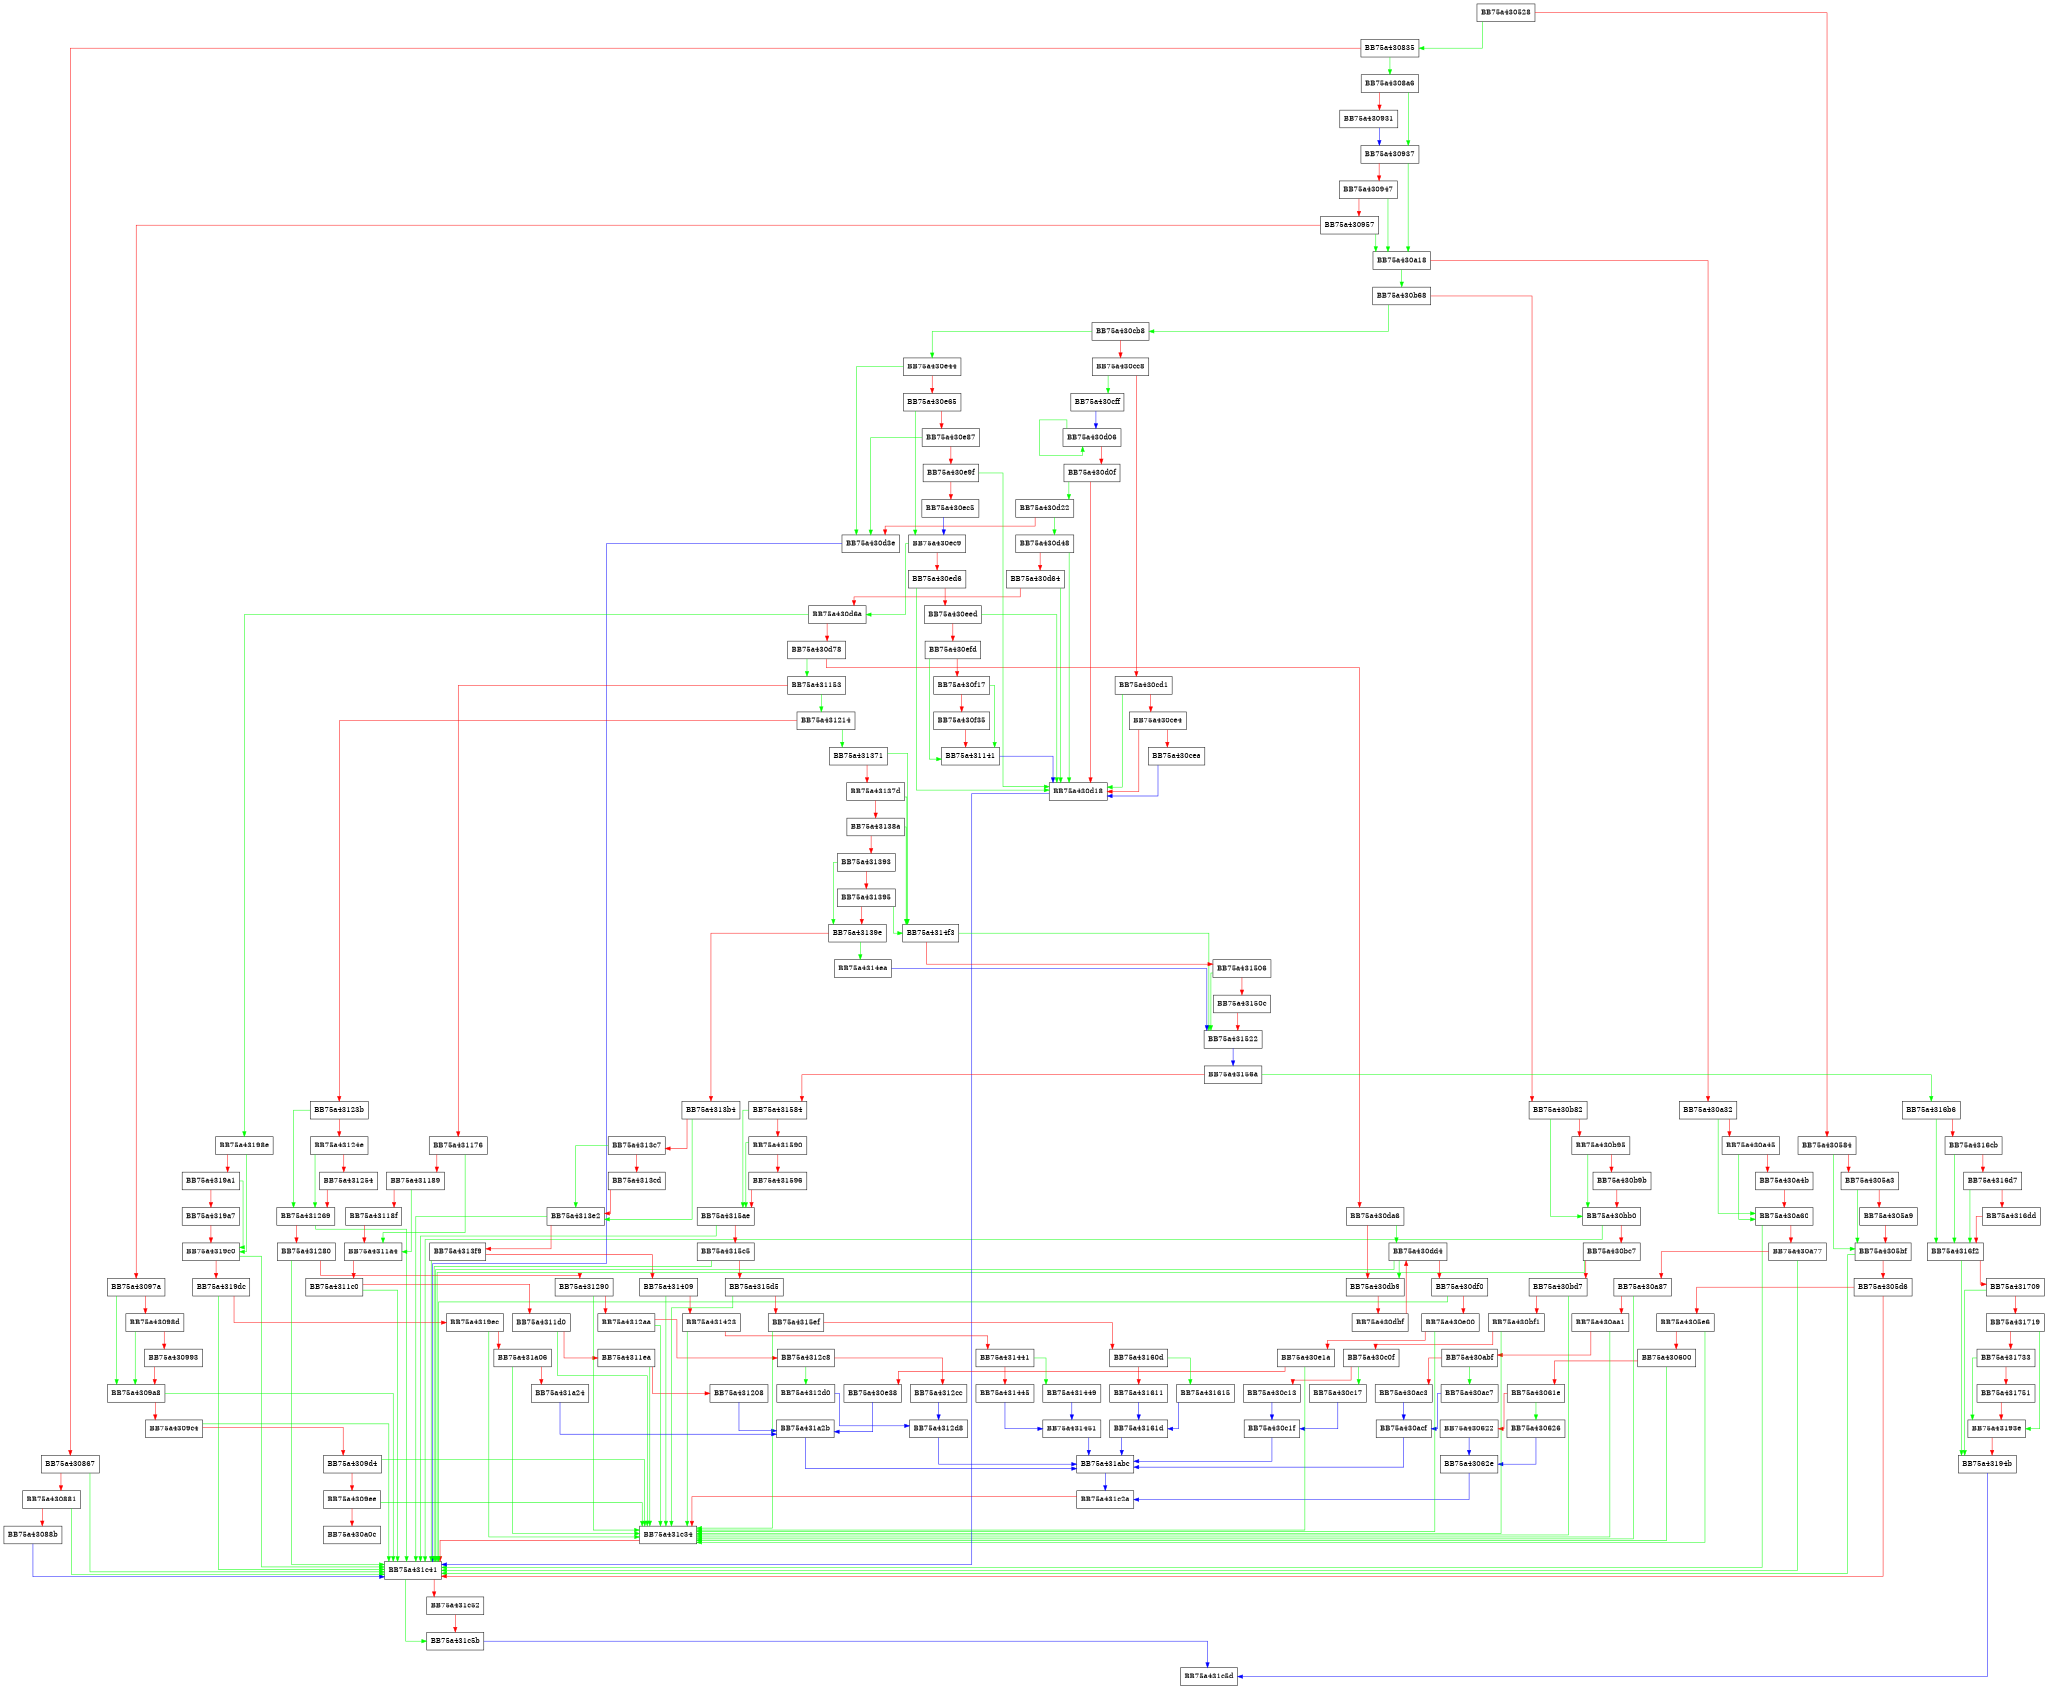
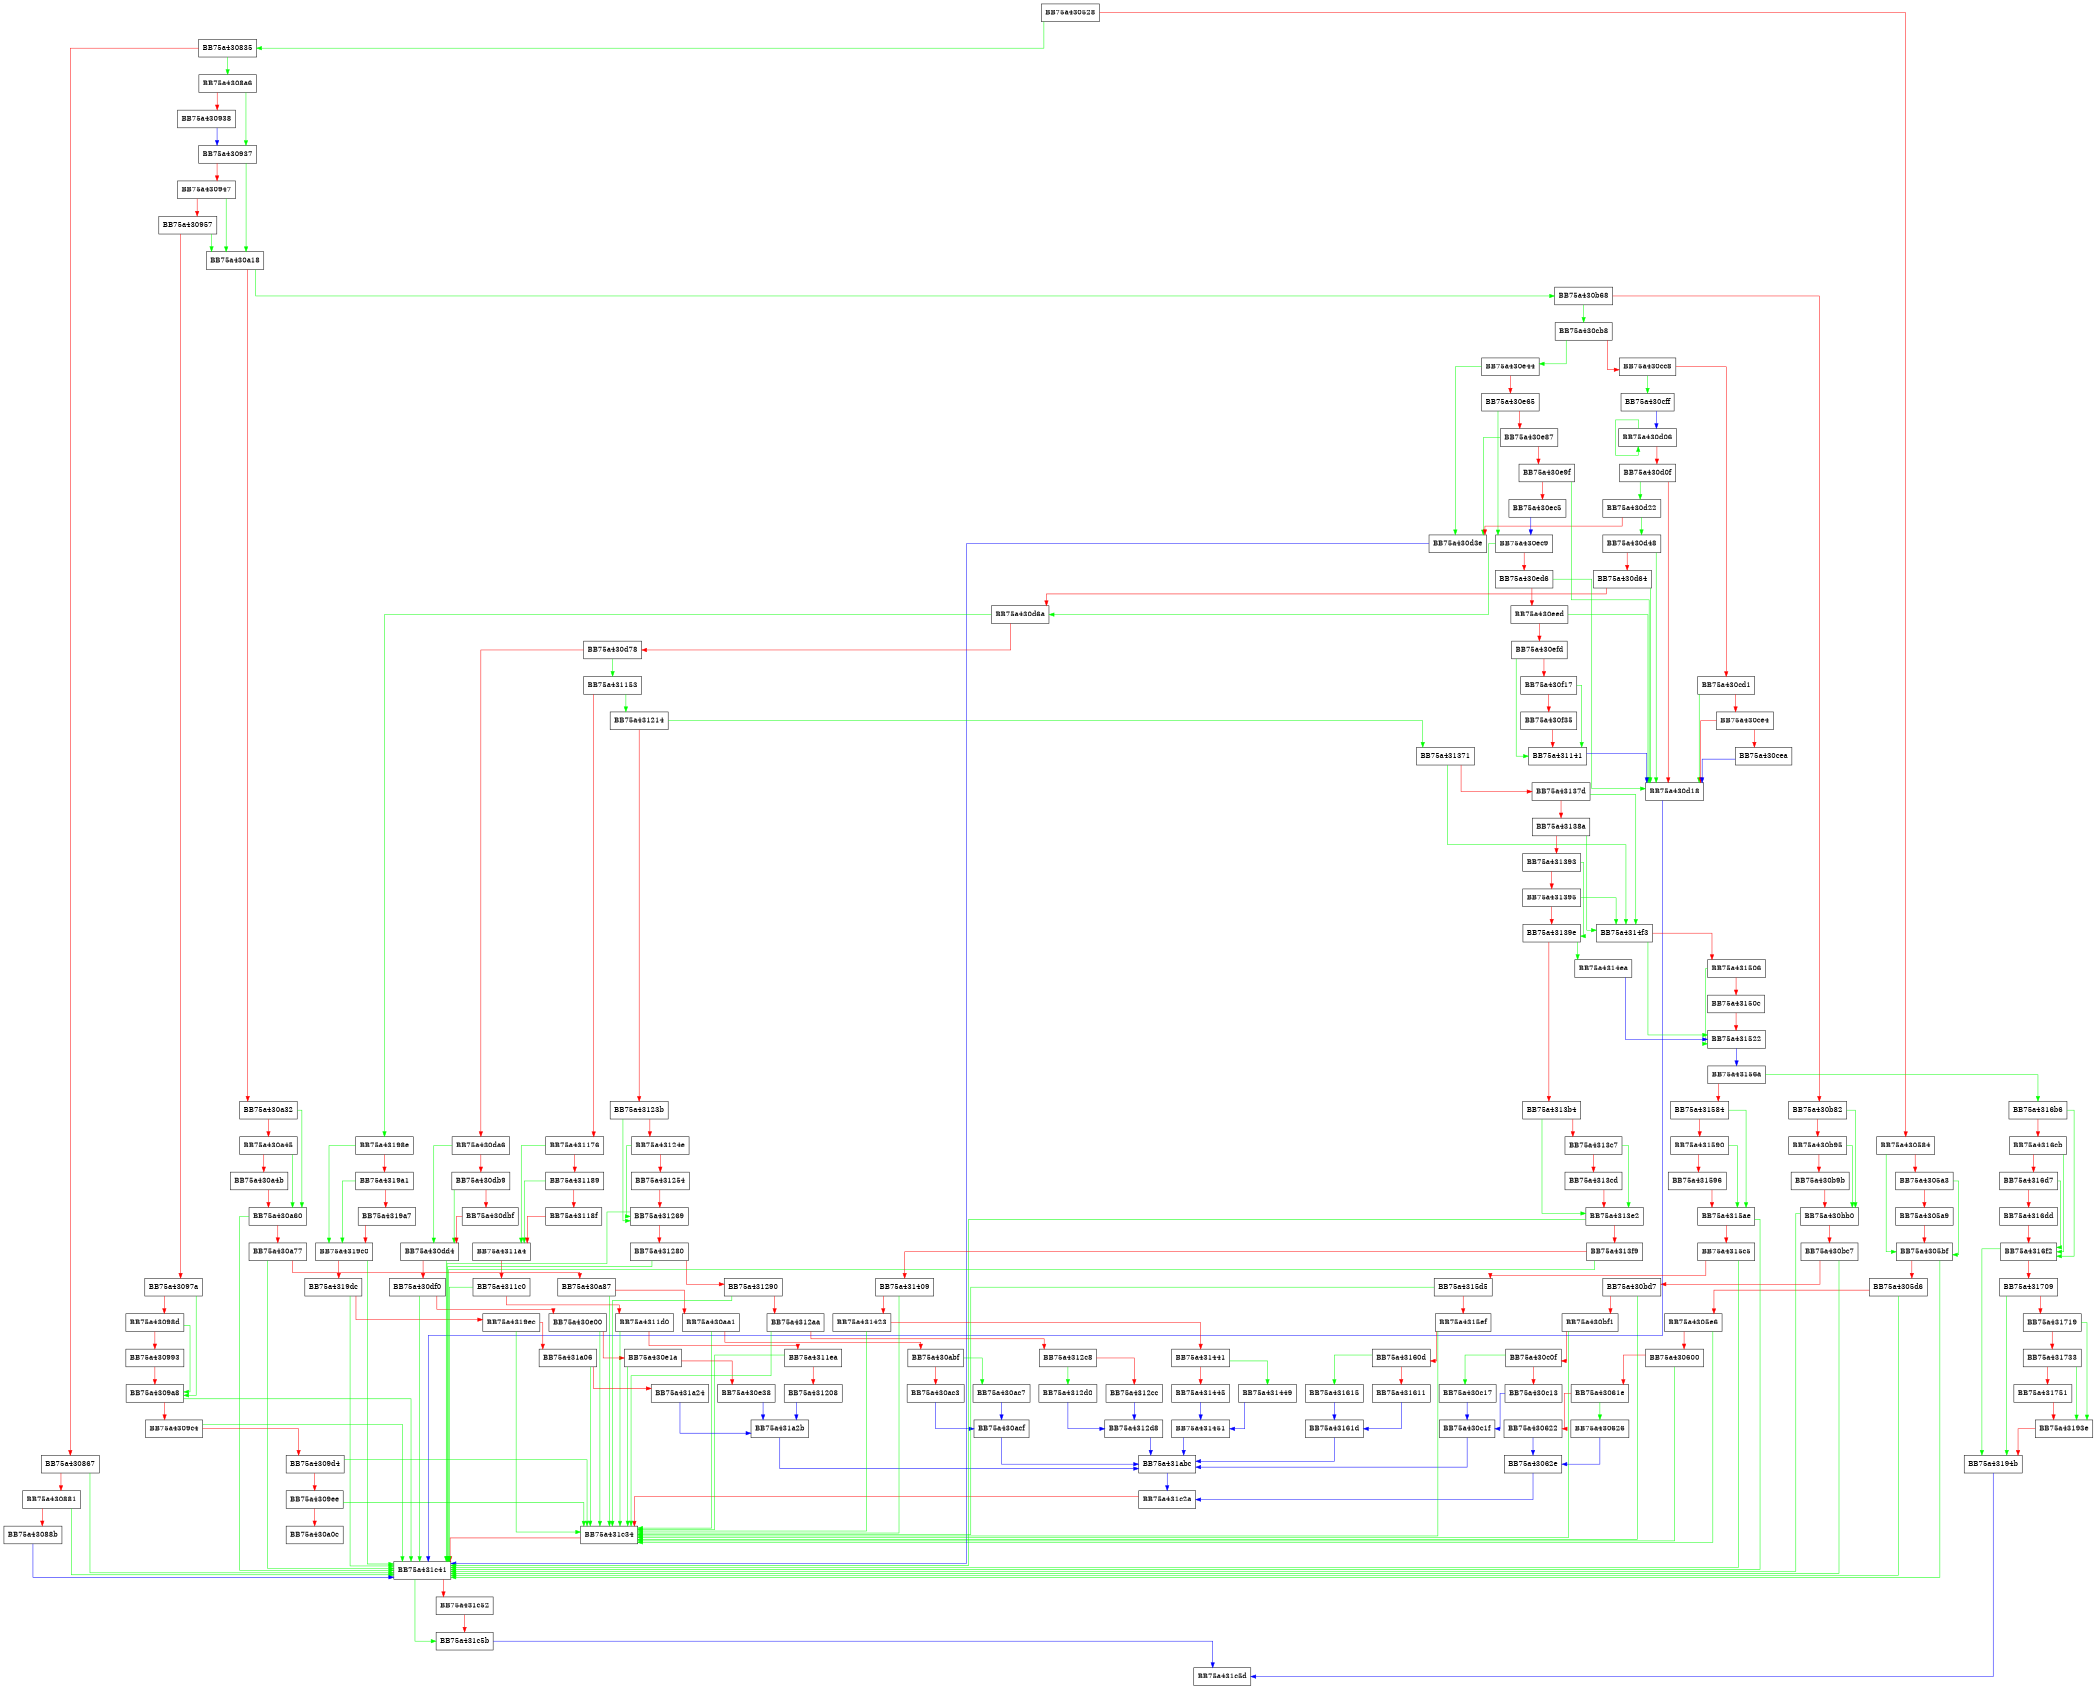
(1369, 119) -> (206, 119)
(1399, 1267) -> (454, 1214)
(1305, 1576) -> (1317, 1575)
